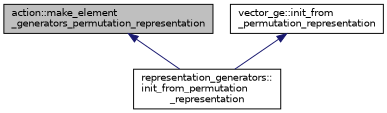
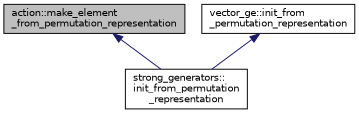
(108, 19) -> (94, 19)
(207, 89) -> (186, 89)
